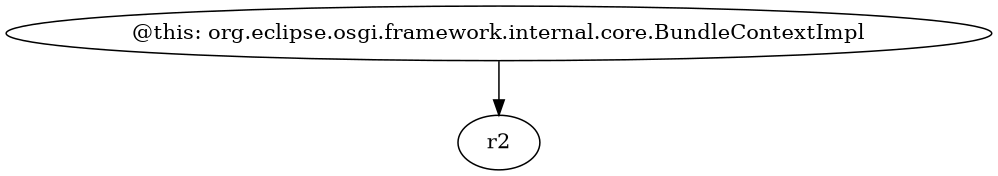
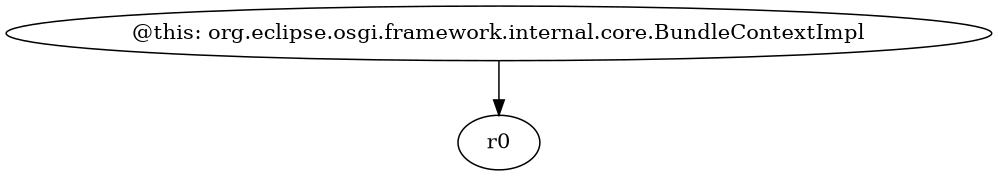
(499, 143) -> (499, 143)
